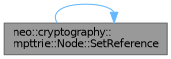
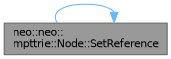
(86, 39) -> (86, 39)
